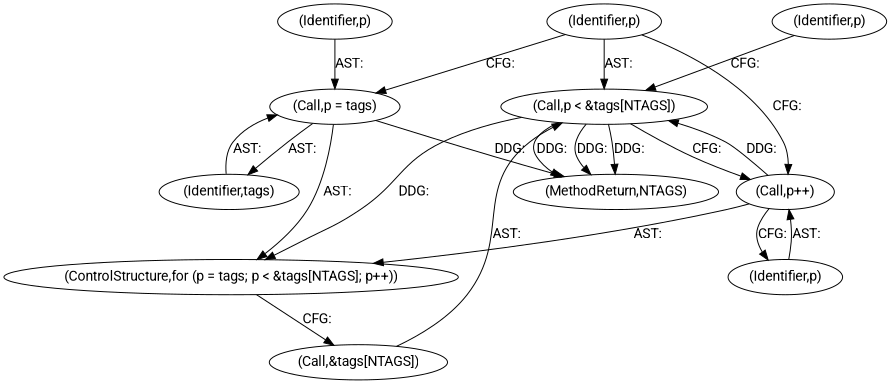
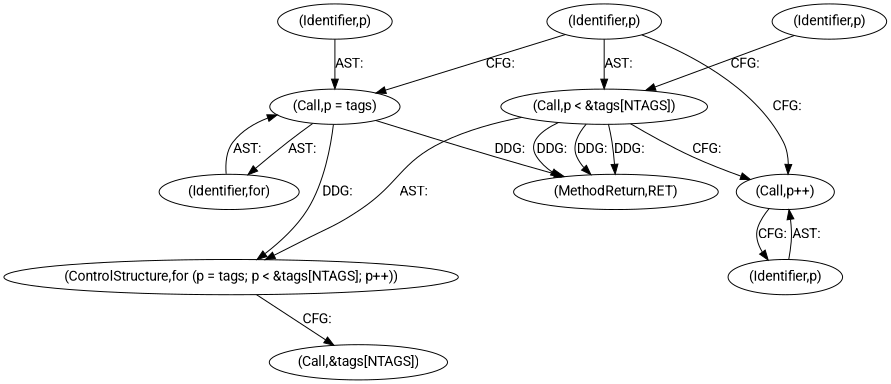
(727, 143) -> none
(229, 192) -> (229, 192)
(340, 192) -> (340, 192)
(416, 192) -> (416, 192)
(616, 192) -> (616, 192)
(490, 238) -> none
(567, 239) -> none
